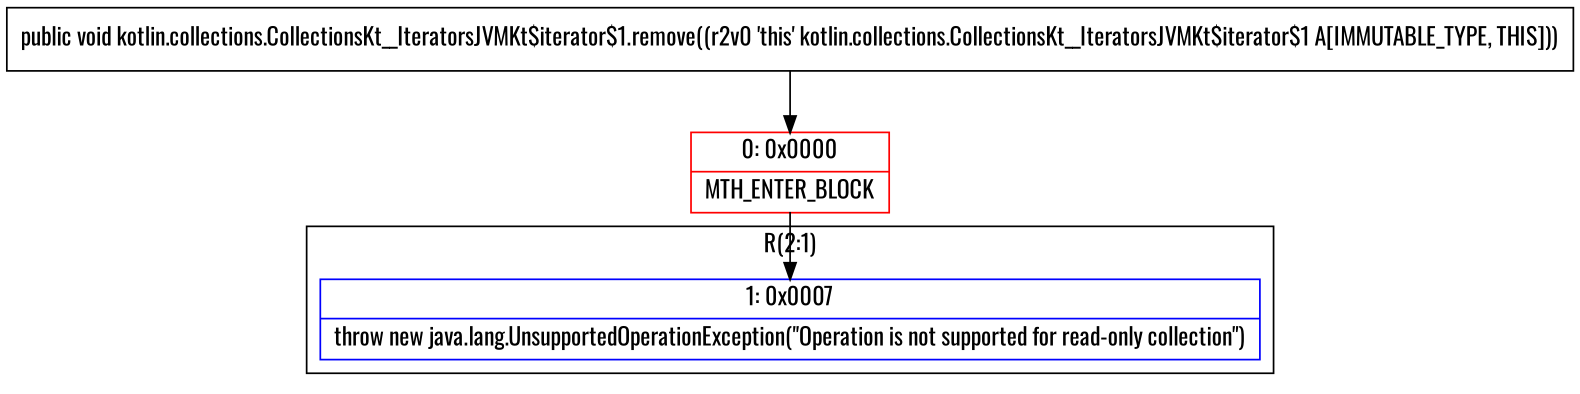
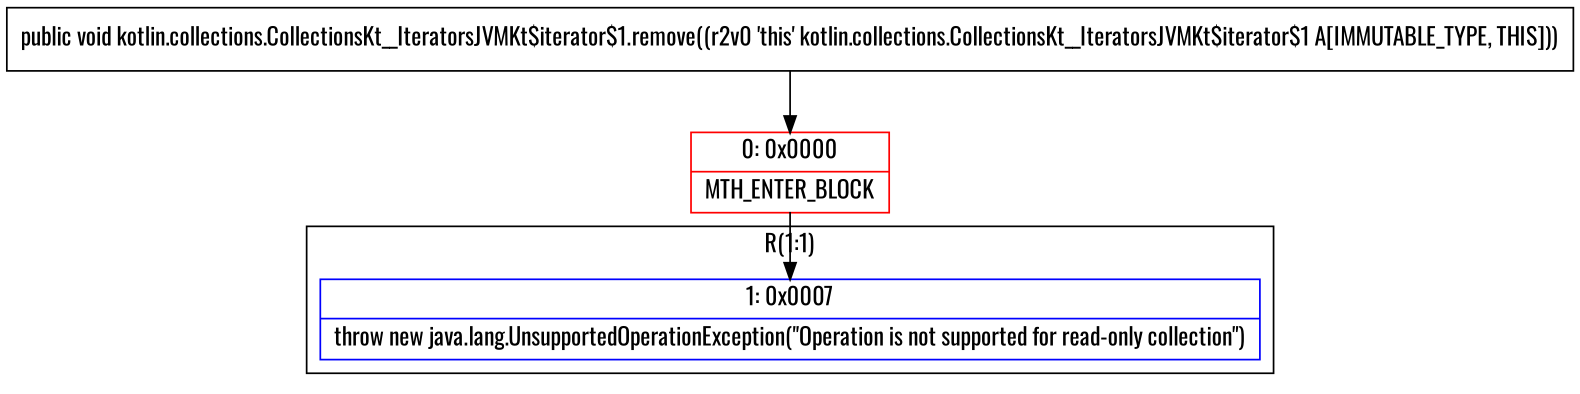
(790, 246) -> (790, 246)
